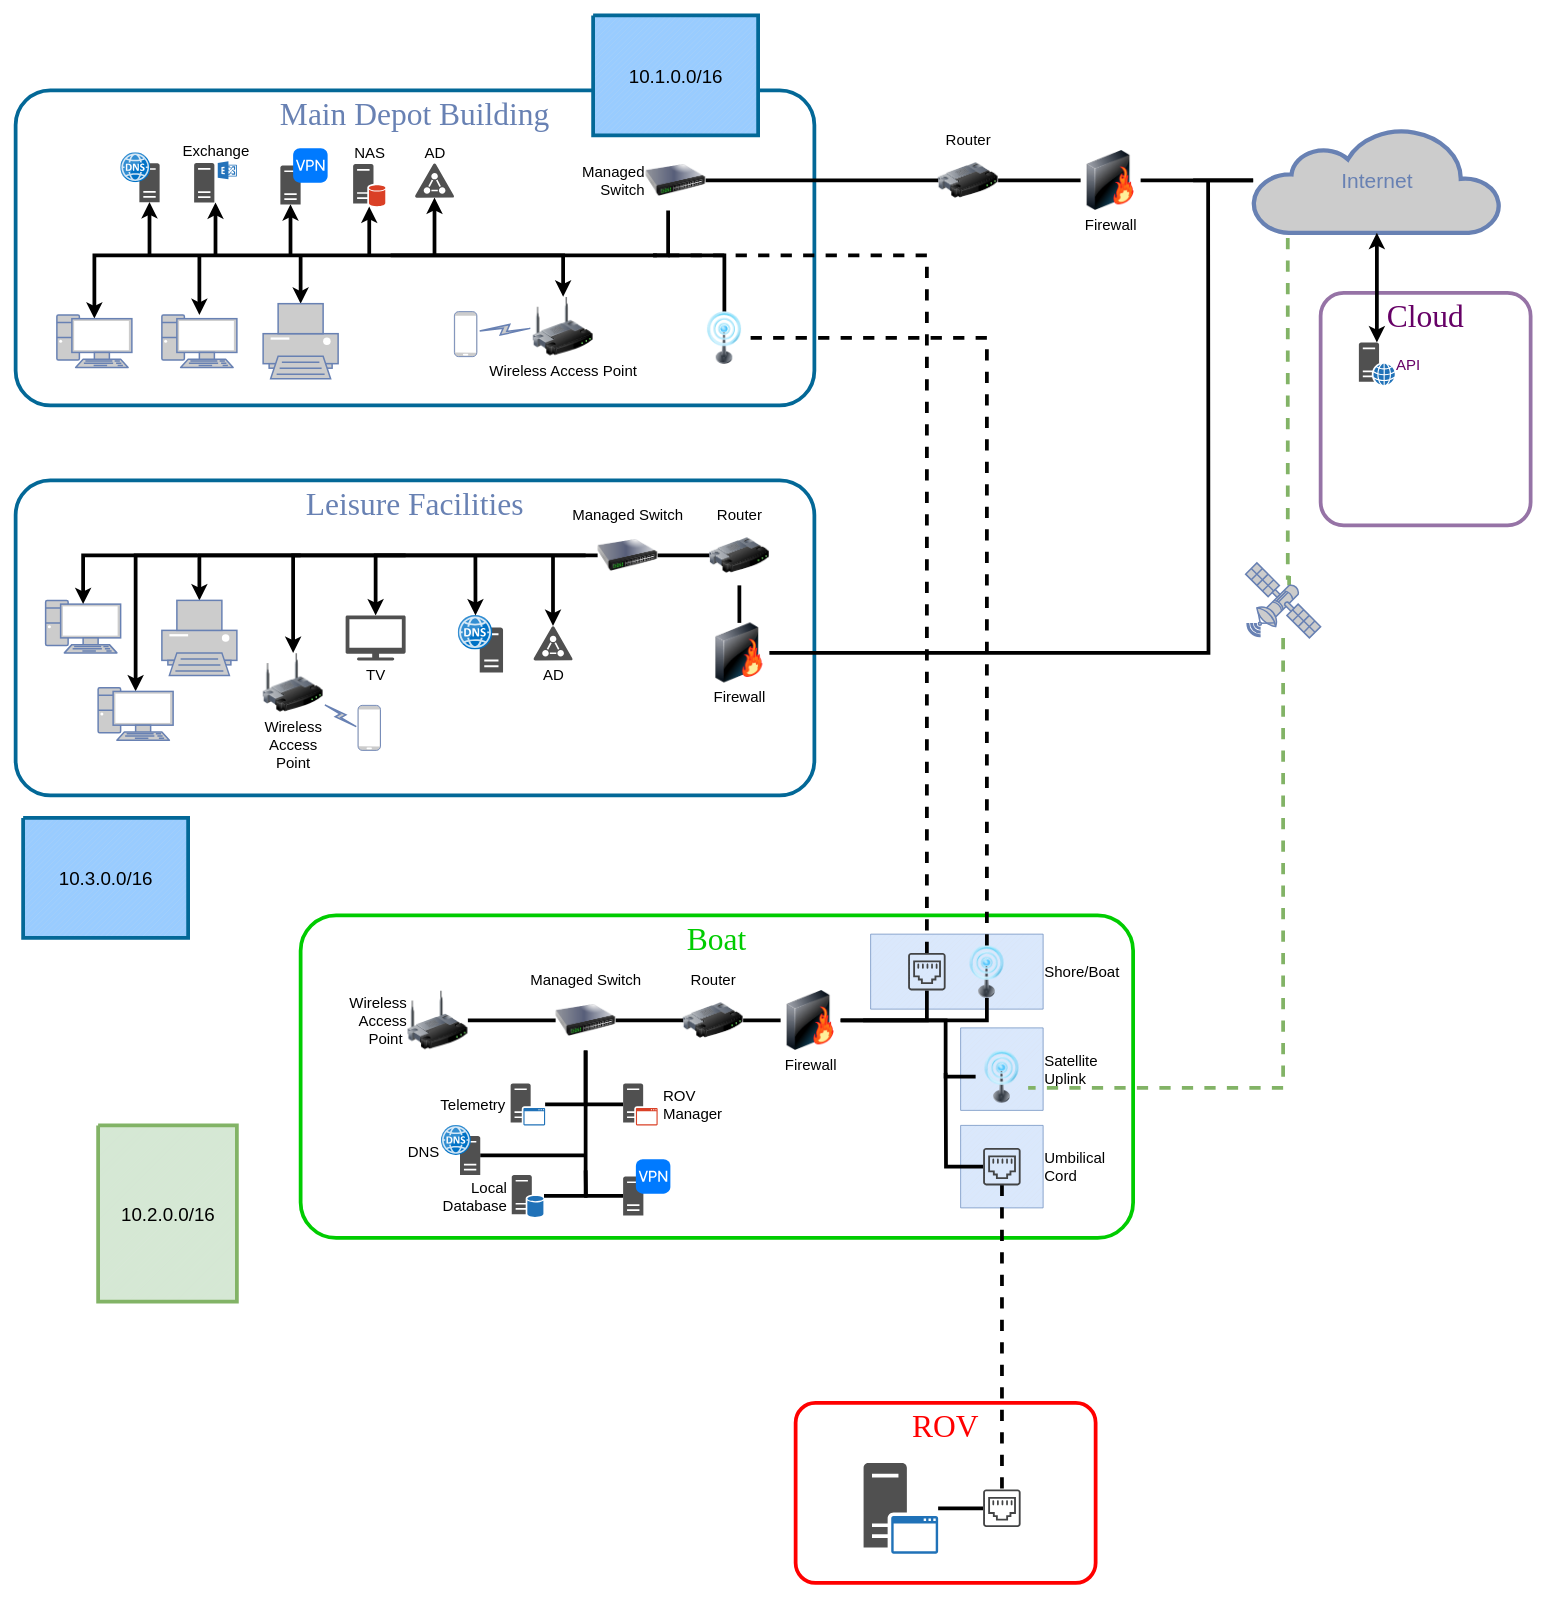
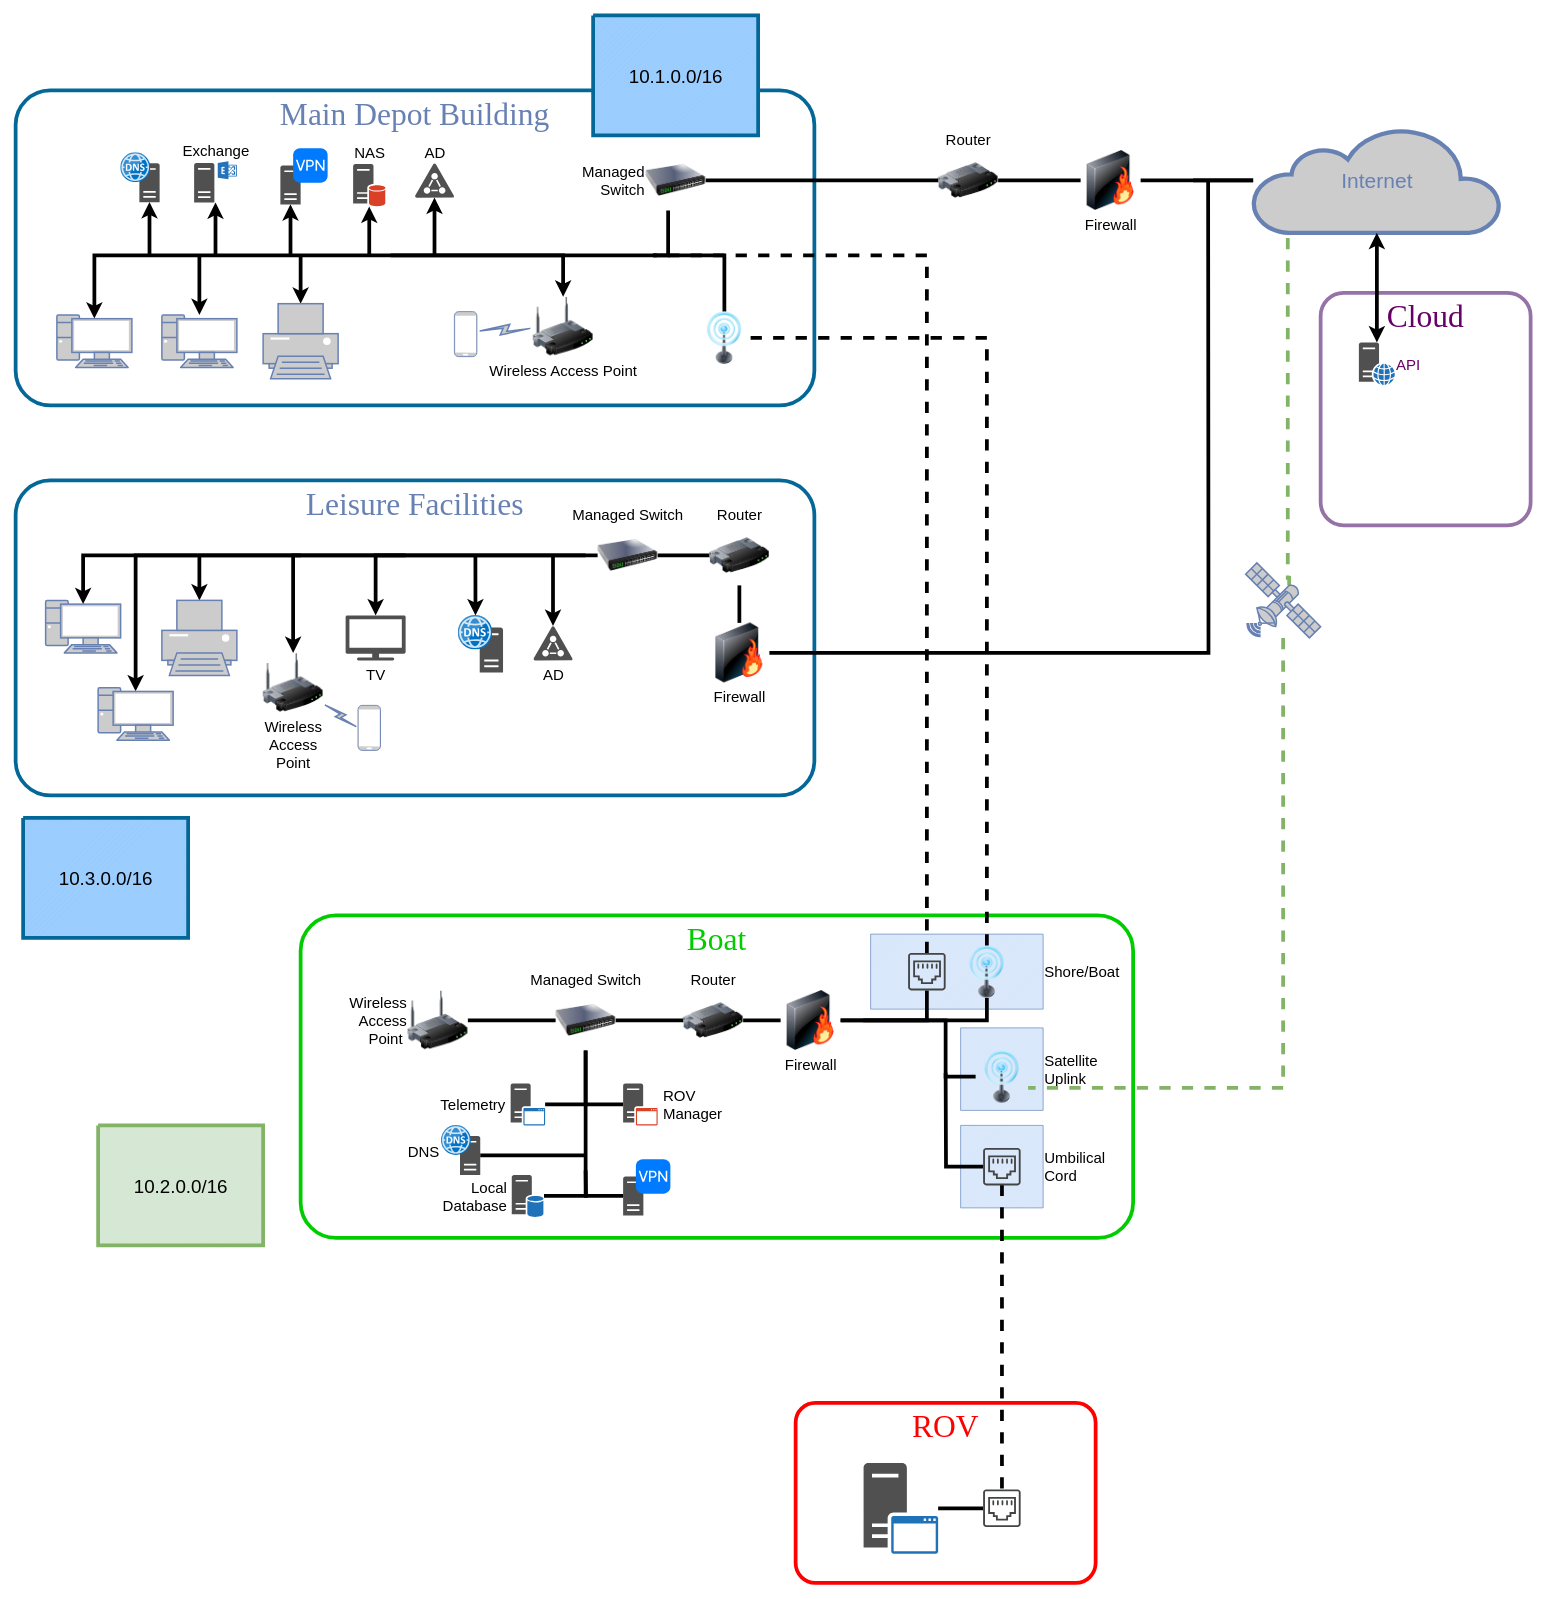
(167, 1214) -> (180, 1185)
